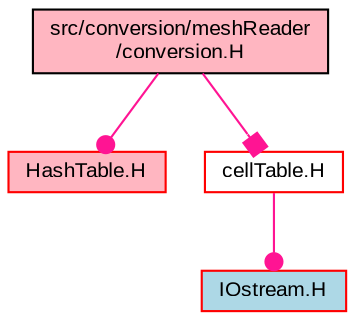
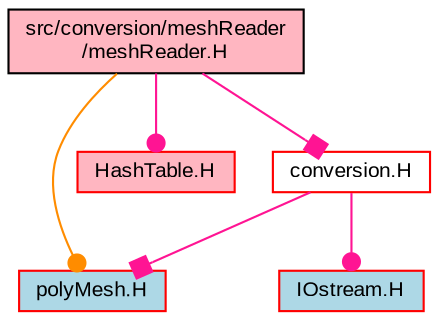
(181, 41) -> (156, 41)
(274, 172) -> (351, 172)
none -> (92, 291)
